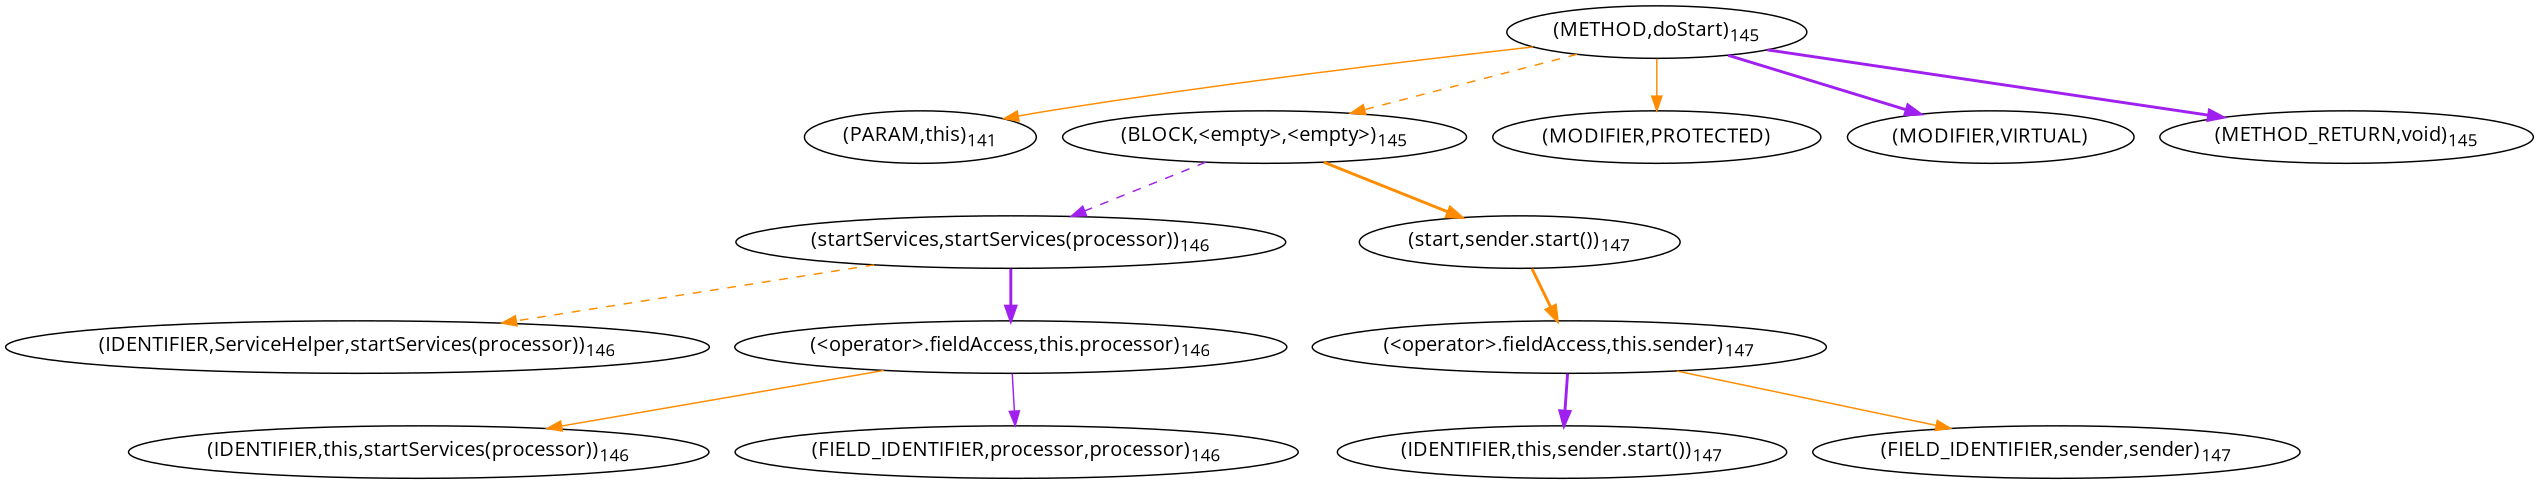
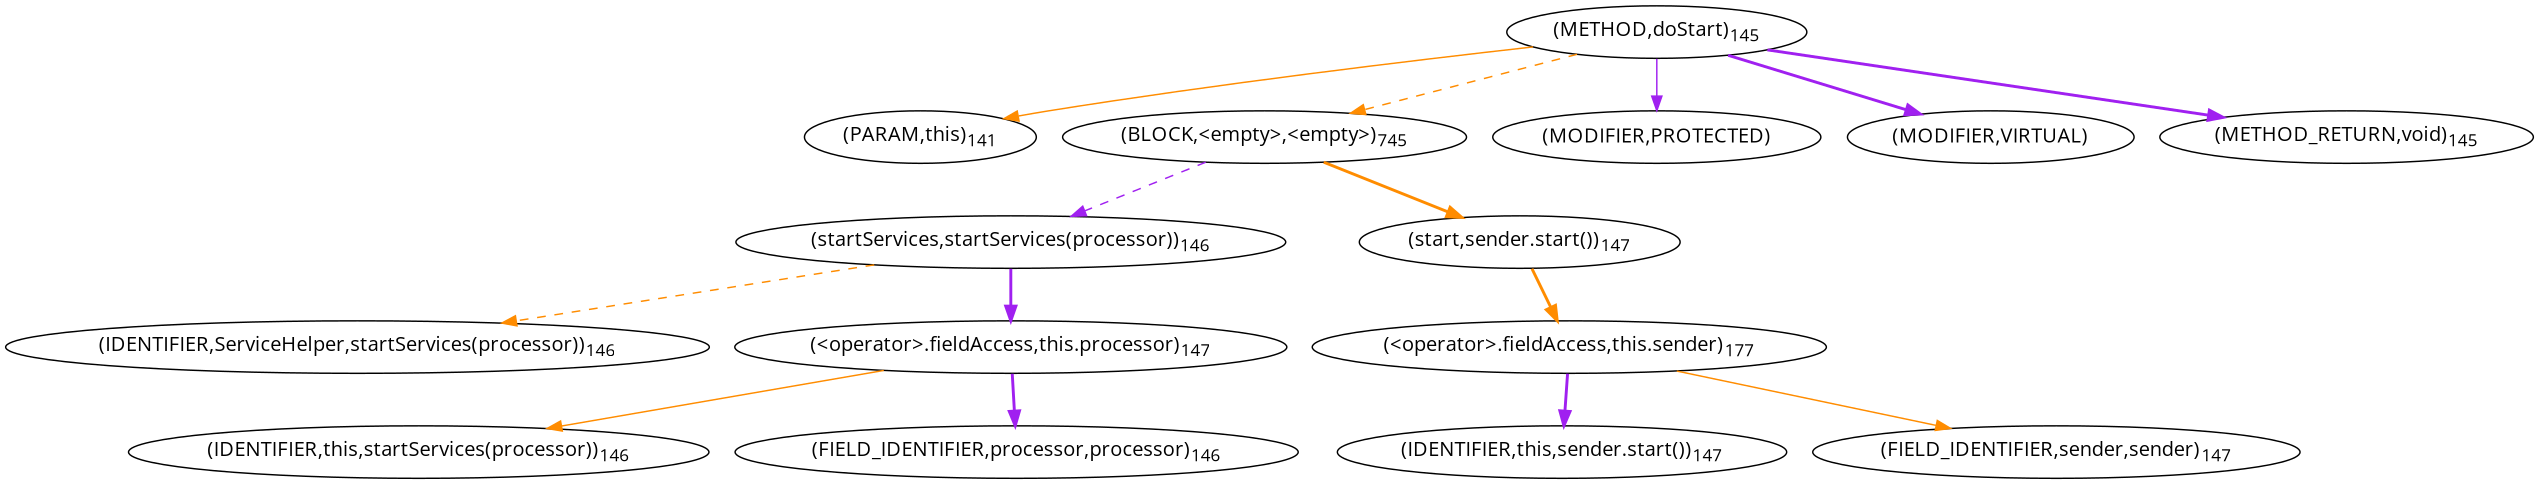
(1657, 77) -> (1657, 77)
(1393, 135) -> (1393, 135)
(1196, 345) -> (1196, 345)
(1740, 345) -> (1740, 345)
(1013, 392) -> (1013, 392)
